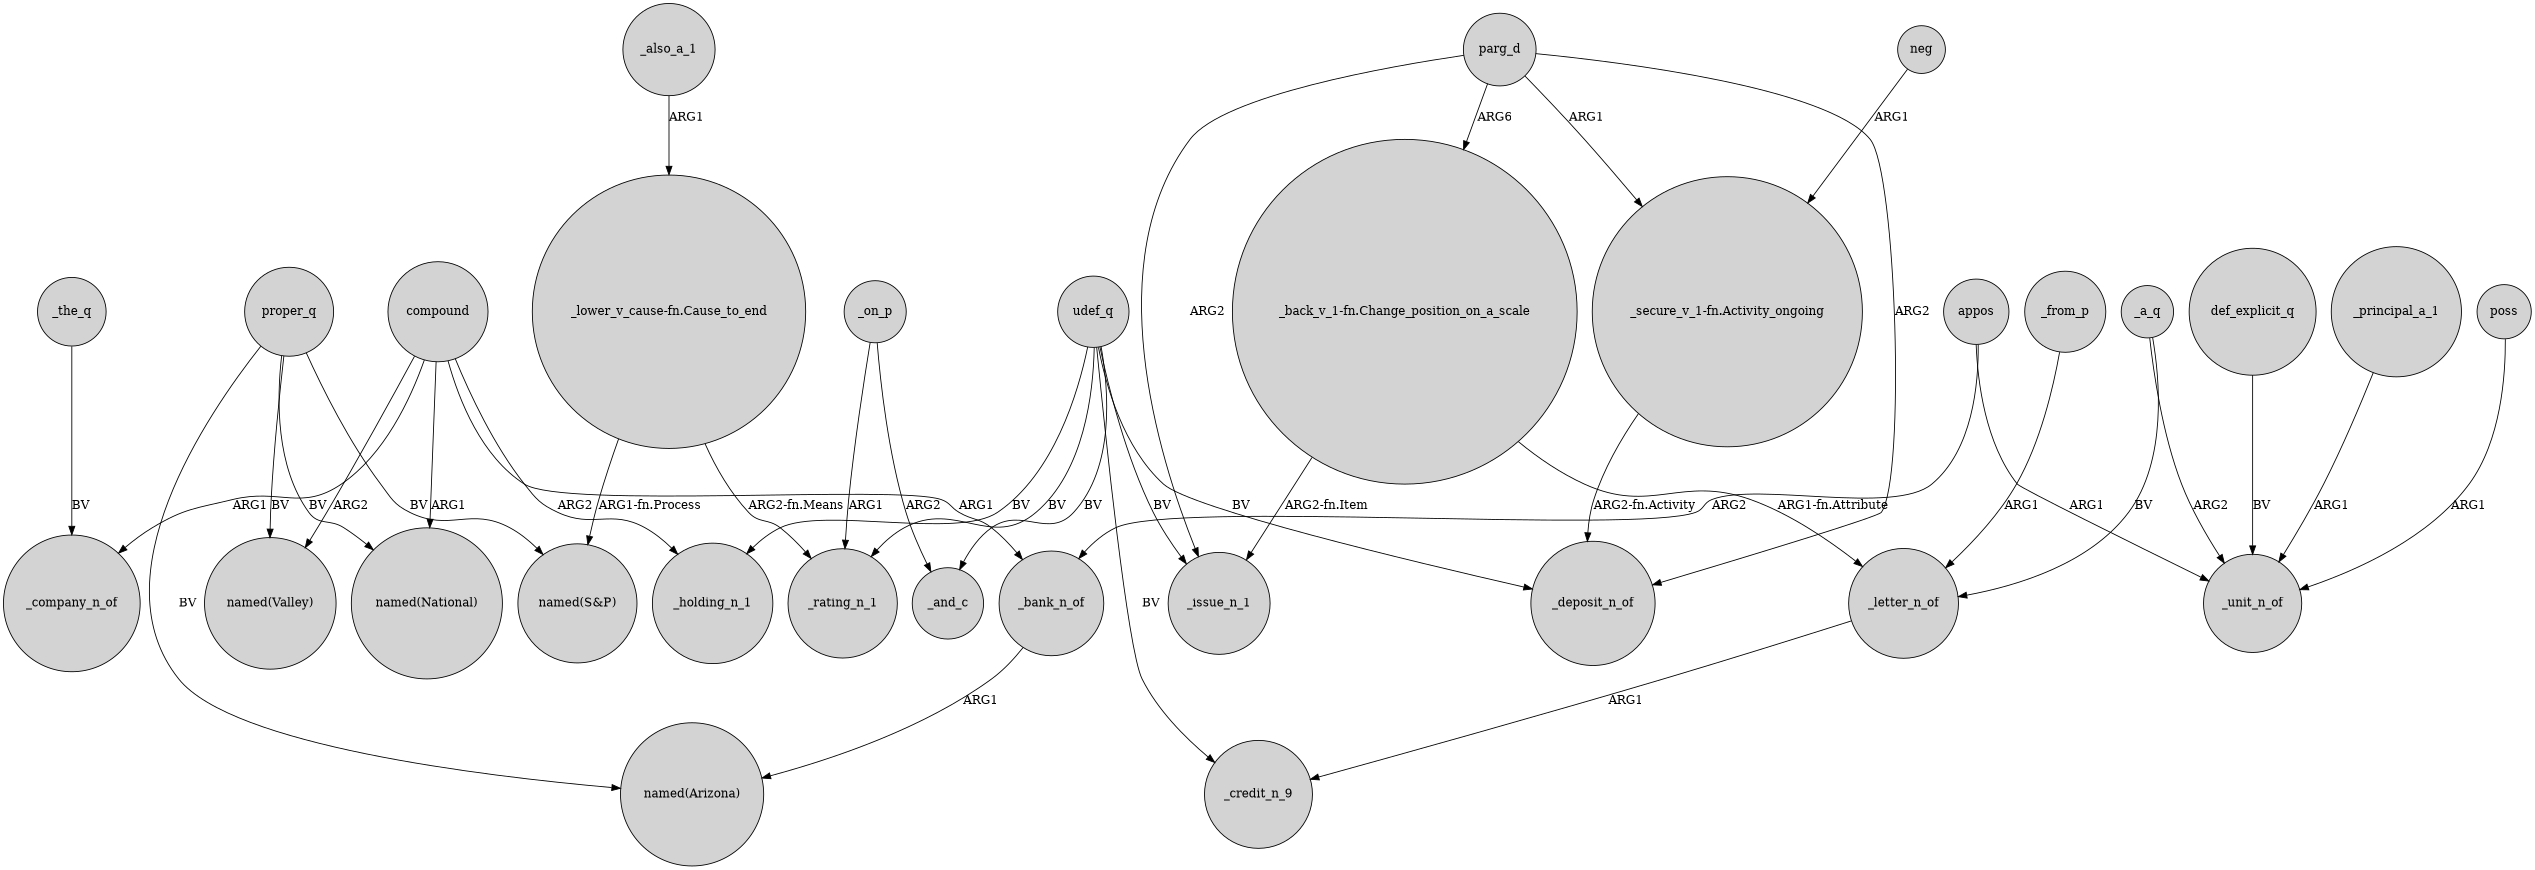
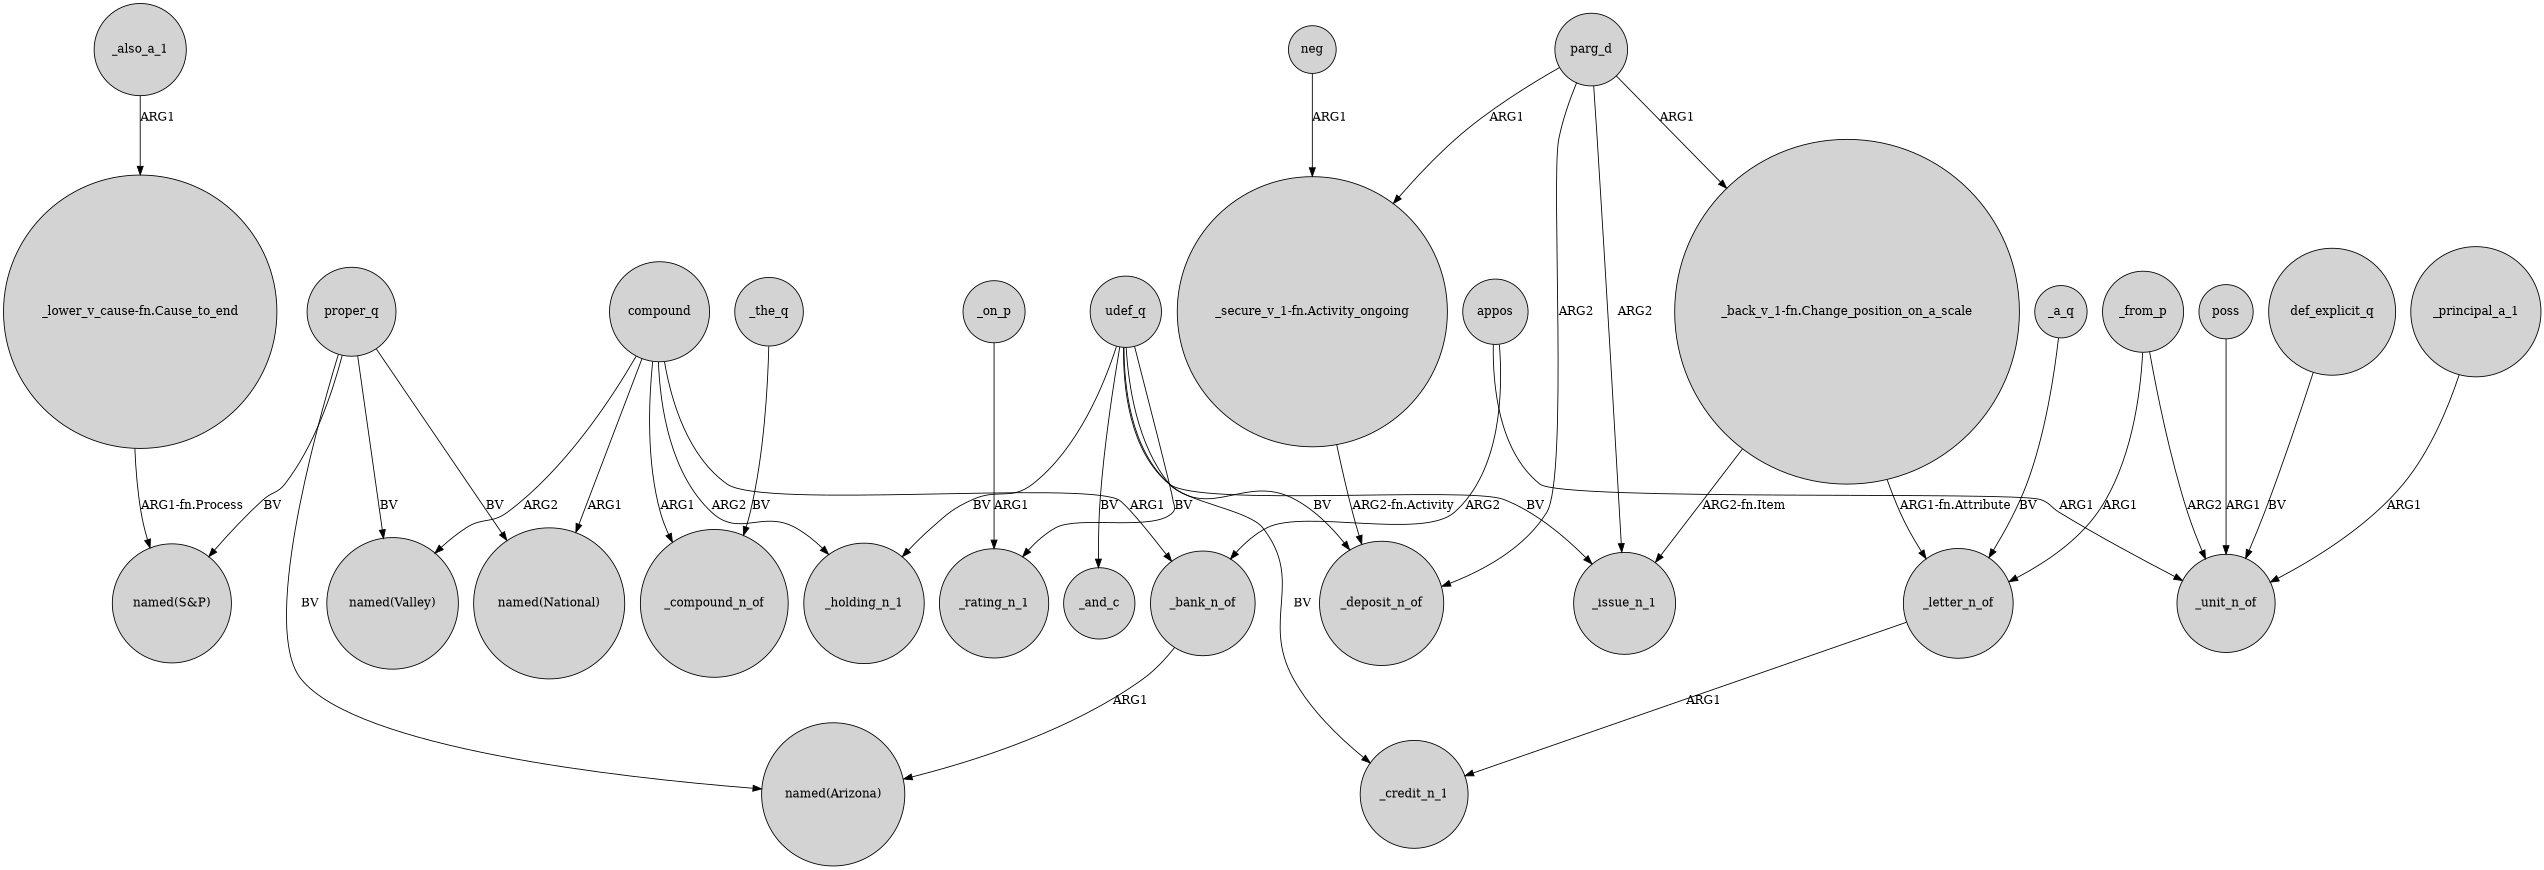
(1495, 118) -> (1677, 118)
(2171, 452) -> (2171, 453)
(892, 456) -> none
(745, 508) -> none
(72, 603) -> (714, 603)
(1258, 794) -> (1414, 794)
